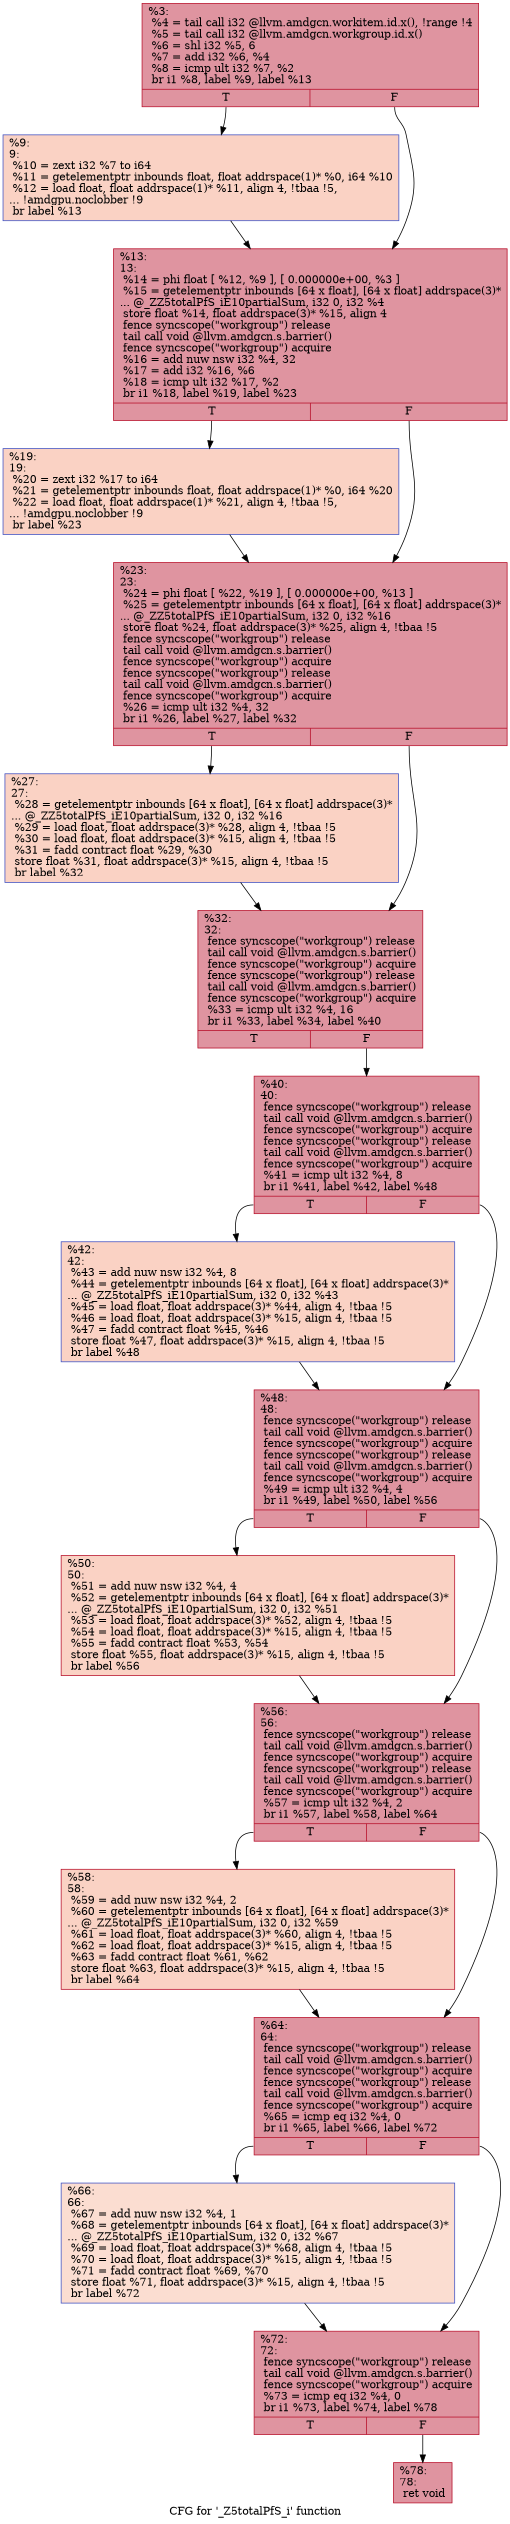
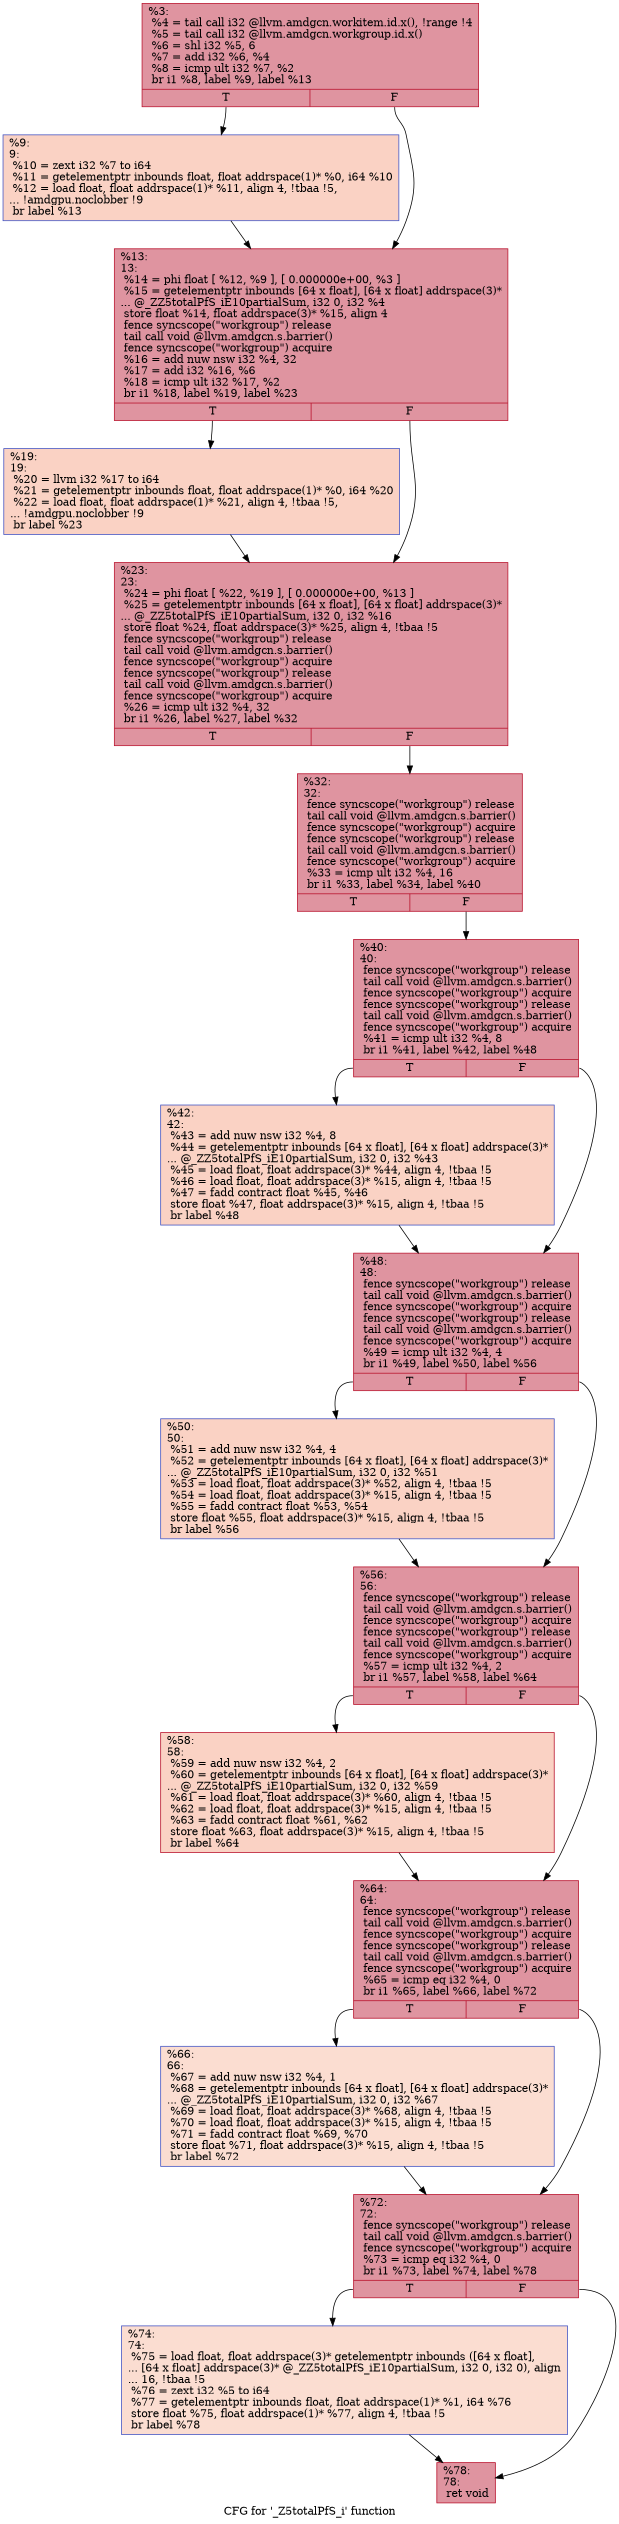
(84, 480) -> (85, 480)
(202, 828) -> none
(258, 1616) -> (357, 1479)
none -> (345, 2380)
